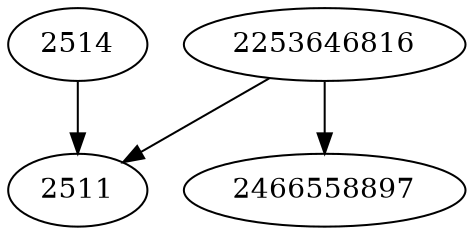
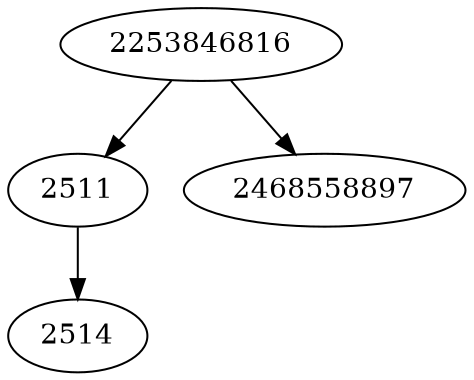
(325, 45) -> (201, 45)
(78, 107) -> (78, 253)
(325, 190) -> (325, 190)
